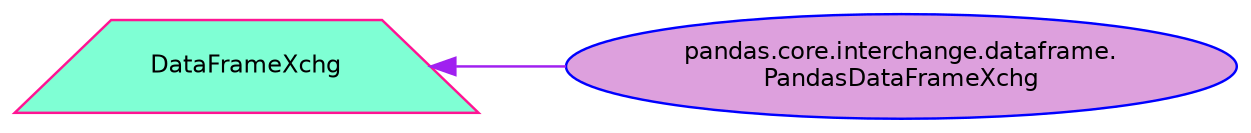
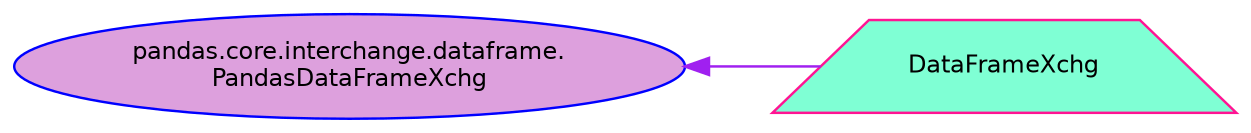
(511, 66) -> (765, 66)
